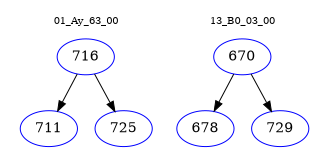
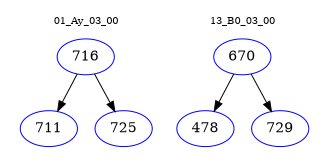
(86, 21) -> (86, 21)
(205, 129) -> (205, 129)
